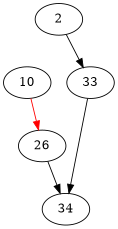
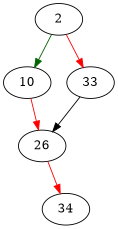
none -> (45, 47)
(73, 47) -> (73, 47)
(79, 142) -> (69, 111)
(52, 173) -> (52, 173)
